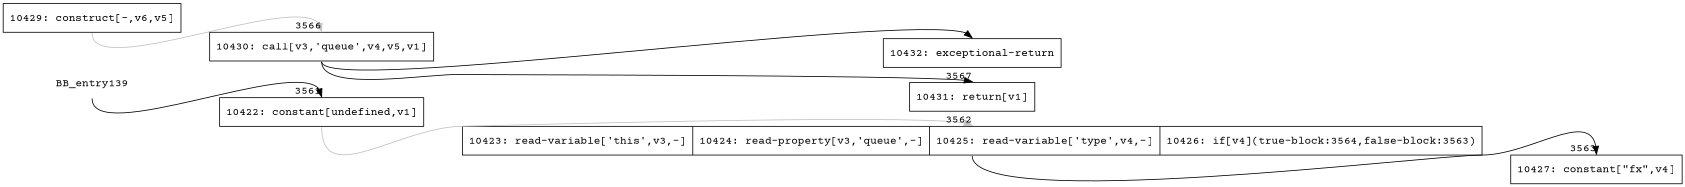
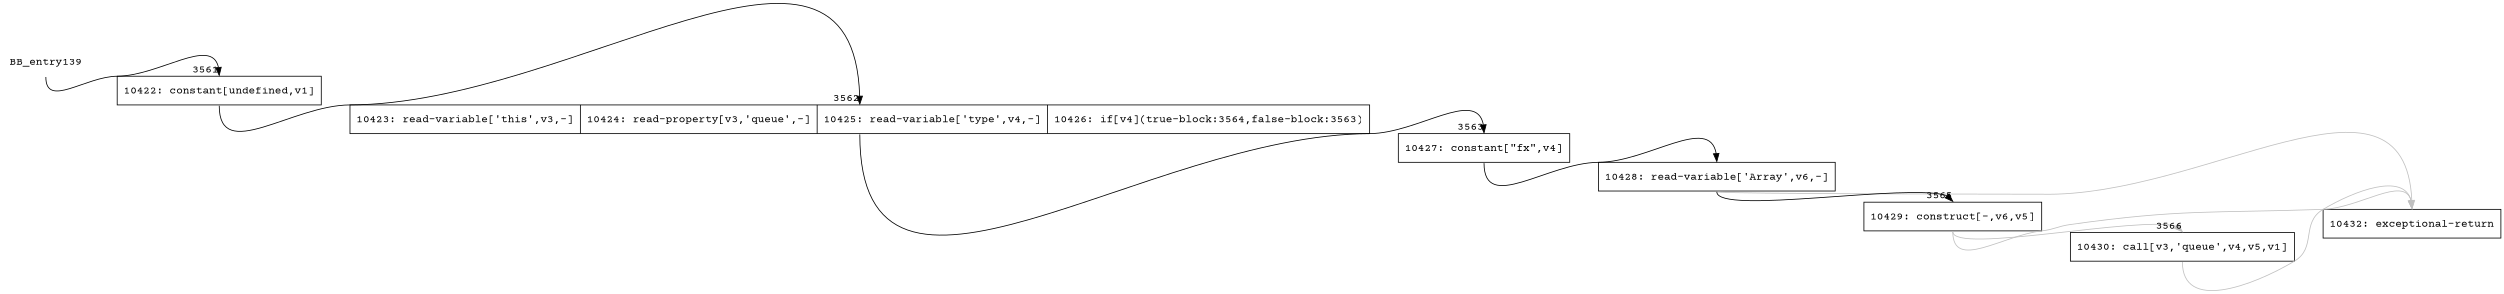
(643, 50) -> (2303, 252)
(972, 97) -> none
(632, 122) -> (559, 61)
none -> (1717, 177)
none -> (2177, 213)
